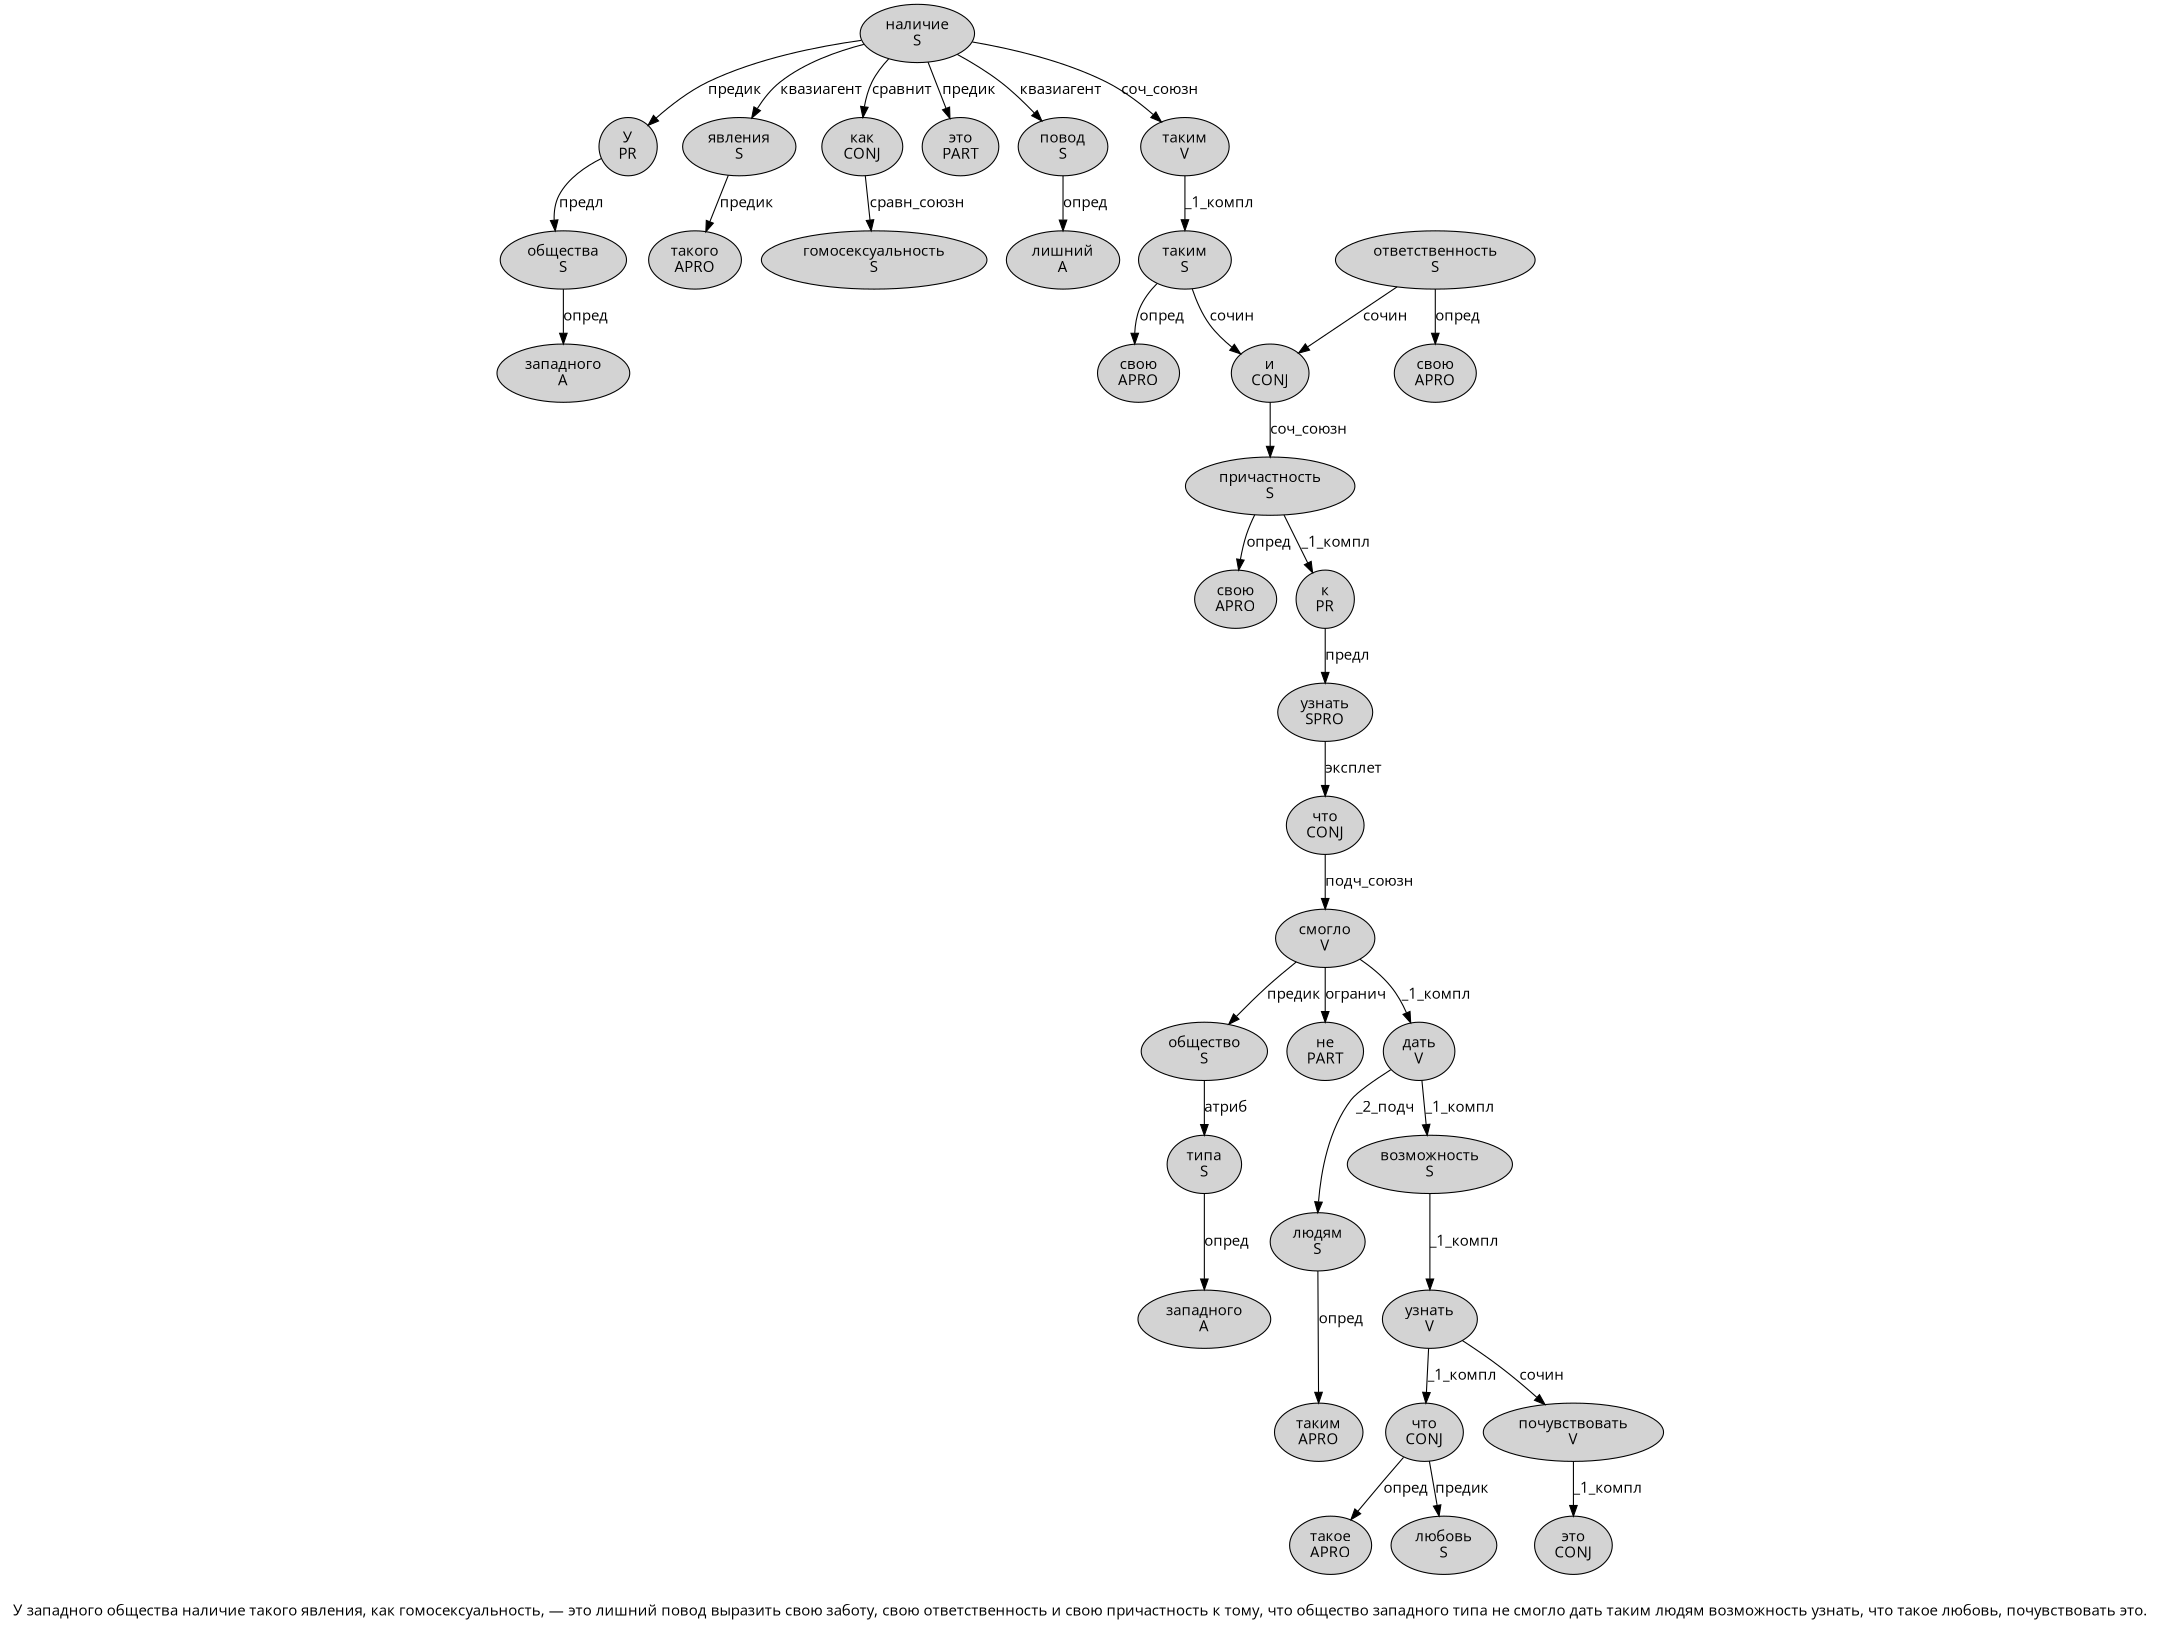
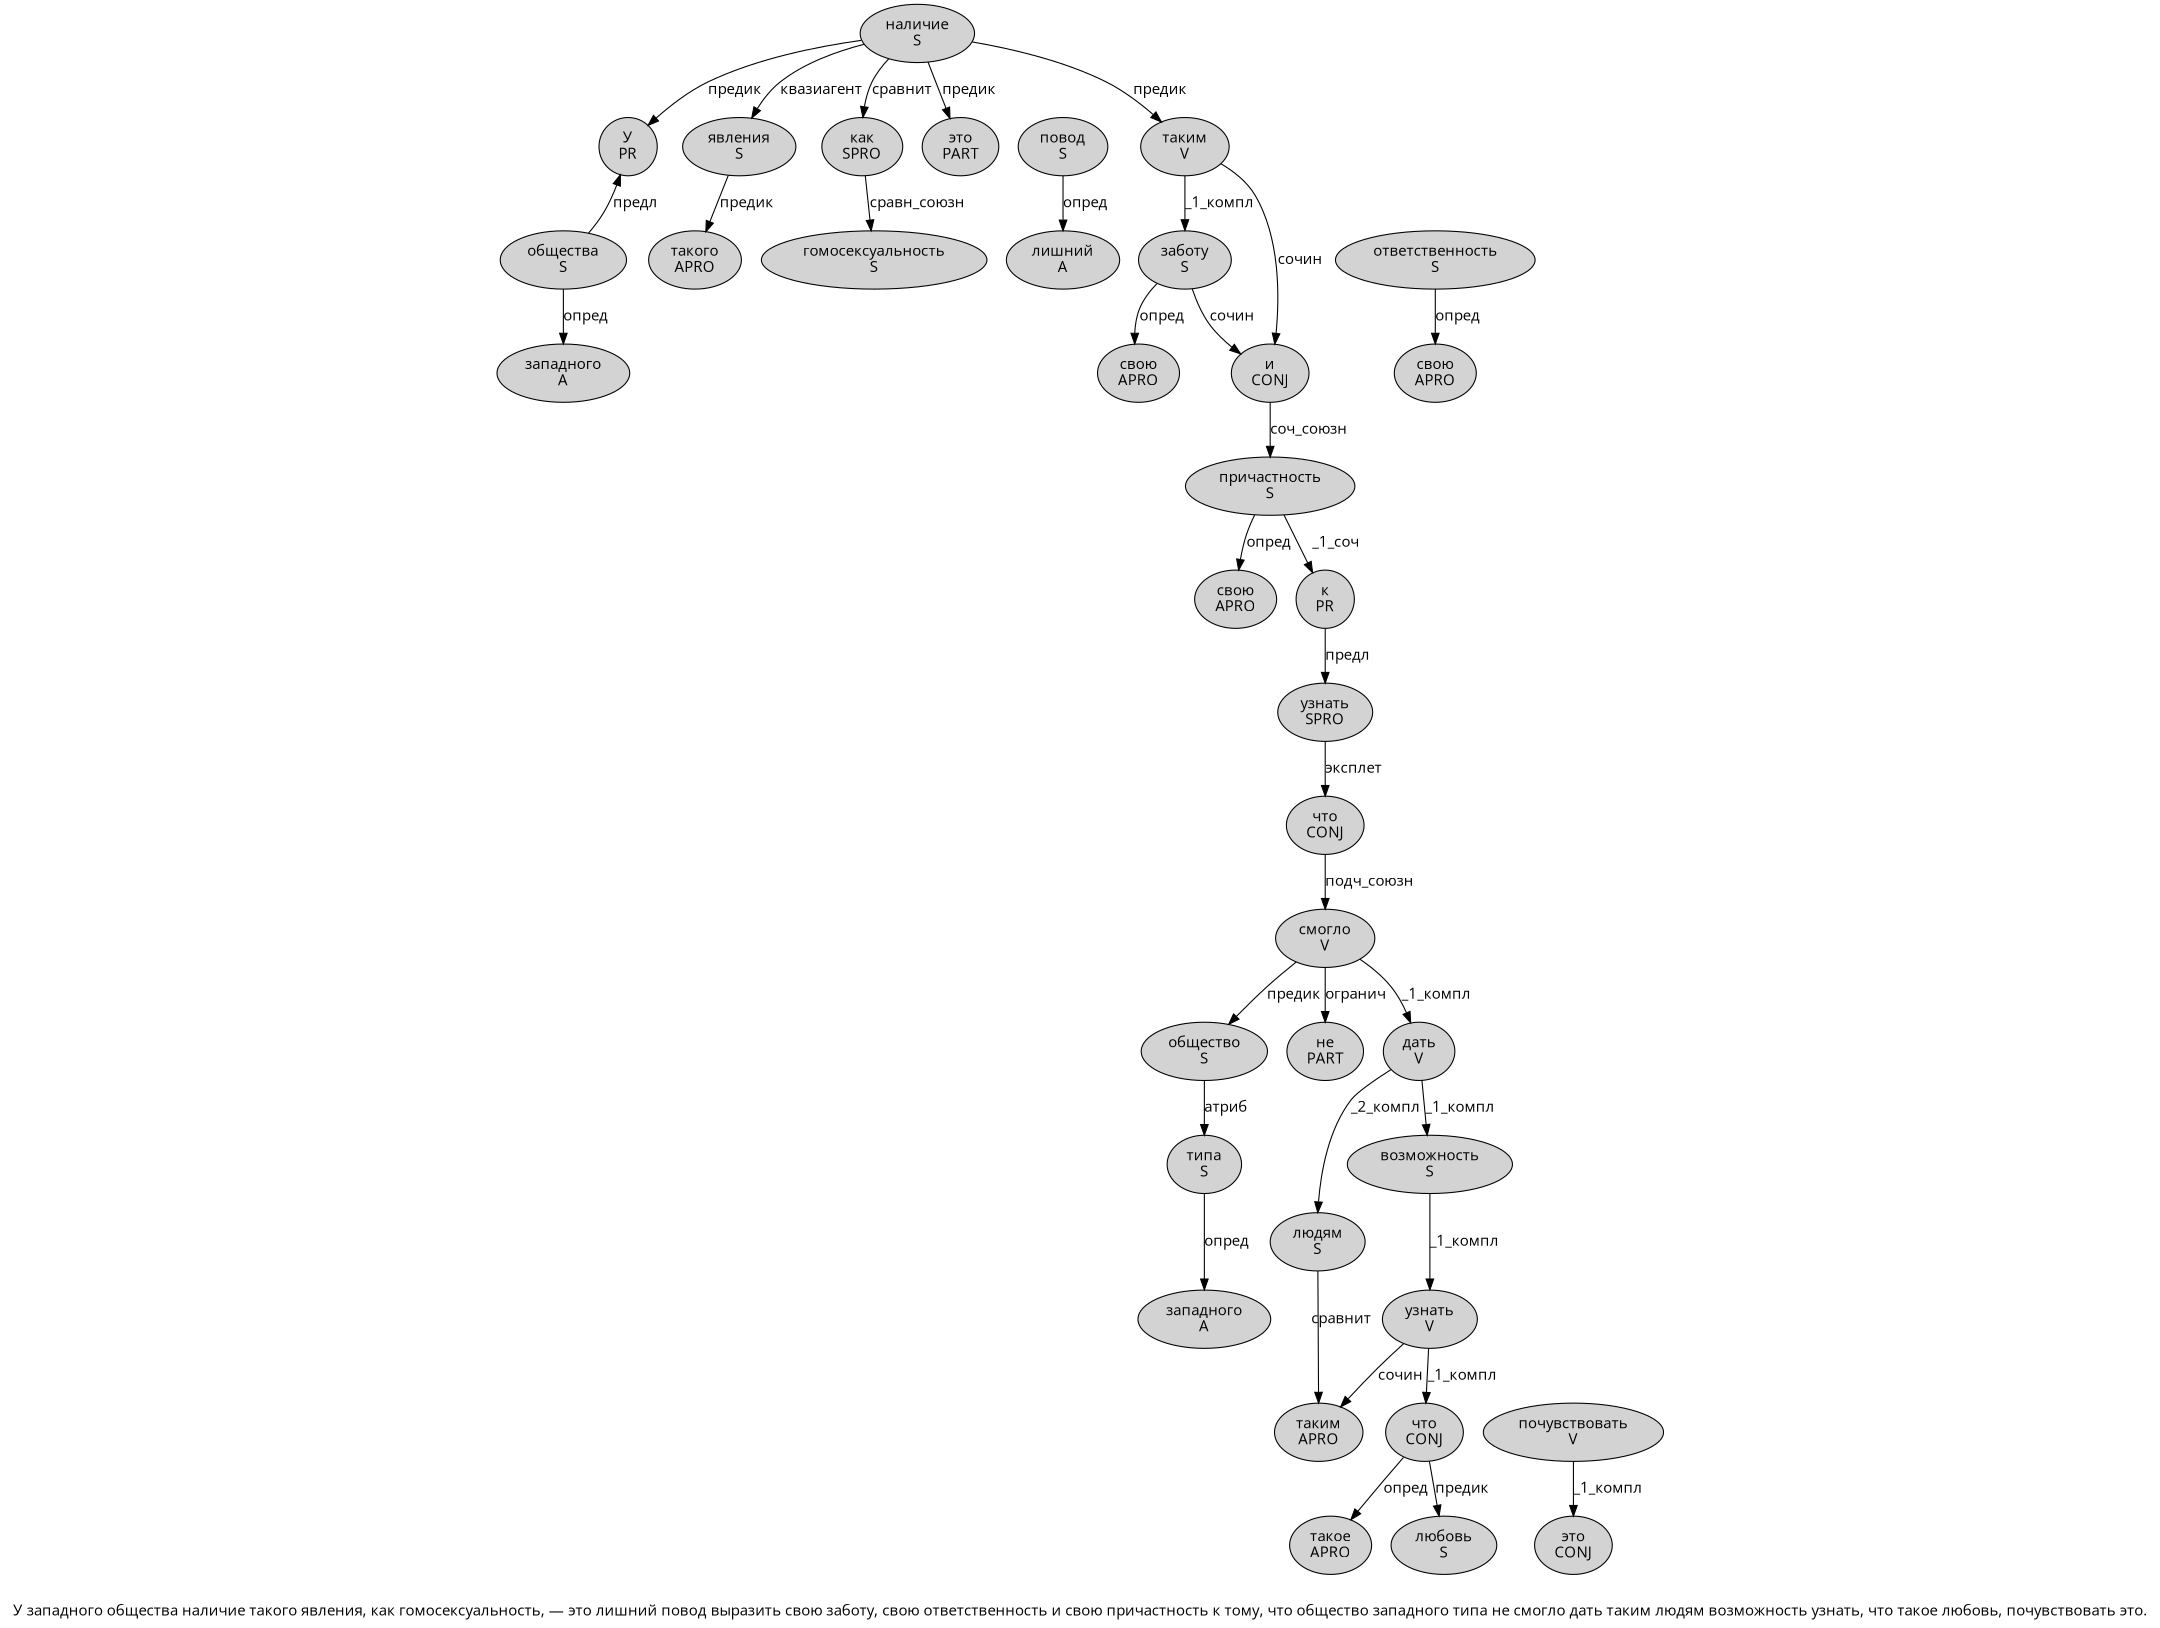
(998, 80) -> none
(1160, 90) -> (1160, 90)
(862, 147) -> (862, 147)
(568, 183) -> (605, 210)
(1185, 260) -> (1185, 260)
(1352, 317) -> (1272, 239)
(1336, 543) -> (1336, 543)
(1386, 1108) -> (1386, 1108)
(1341, 1319) -> (1341, 1319)
(1501, 1367) -> (1375, 1370)
